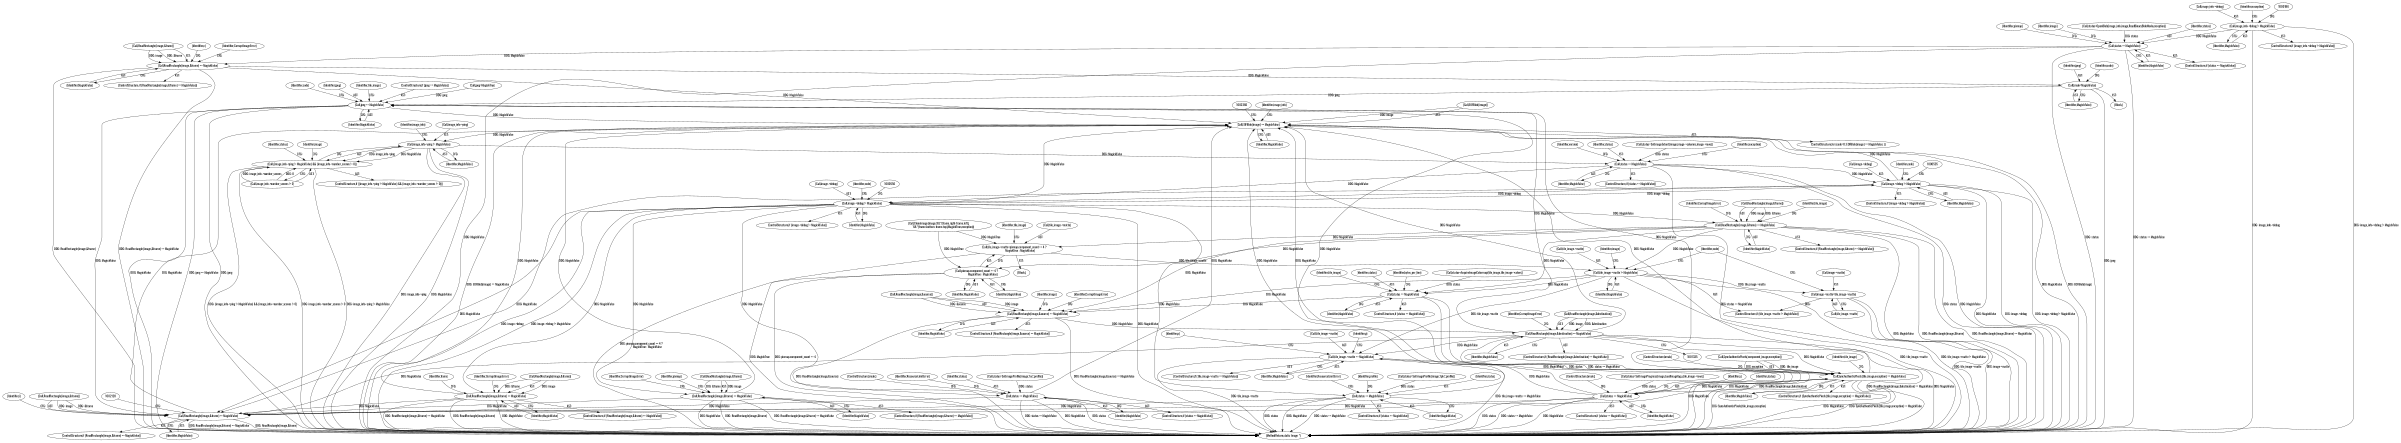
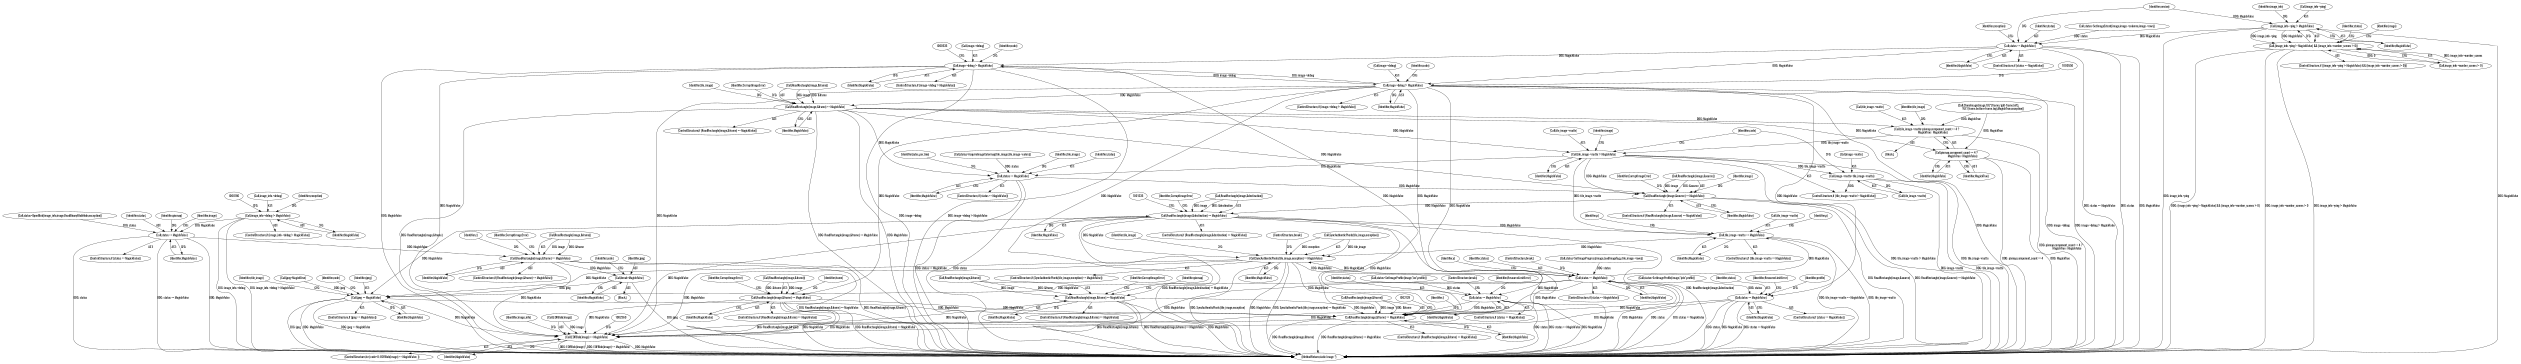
(398, 95) -> (360, 307)
(837, 127) -> (2221, 16)
(1635, 344) -> (1163, 205)
(1750, 357) -> (1351, 235)
